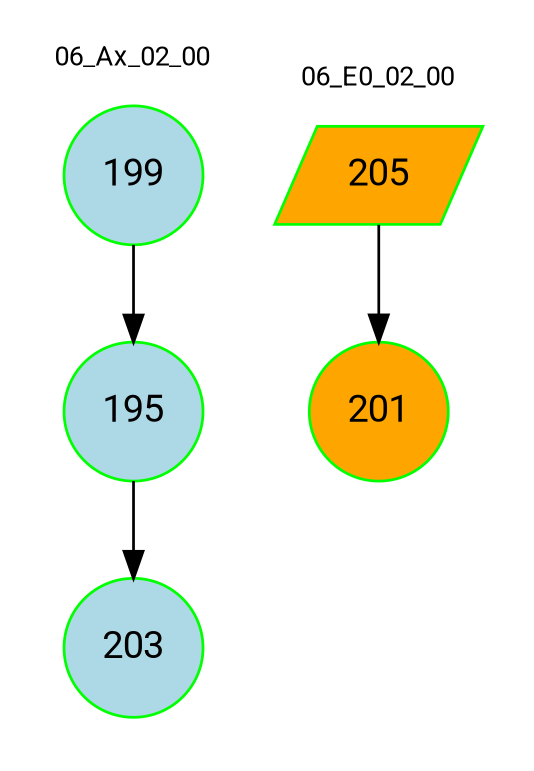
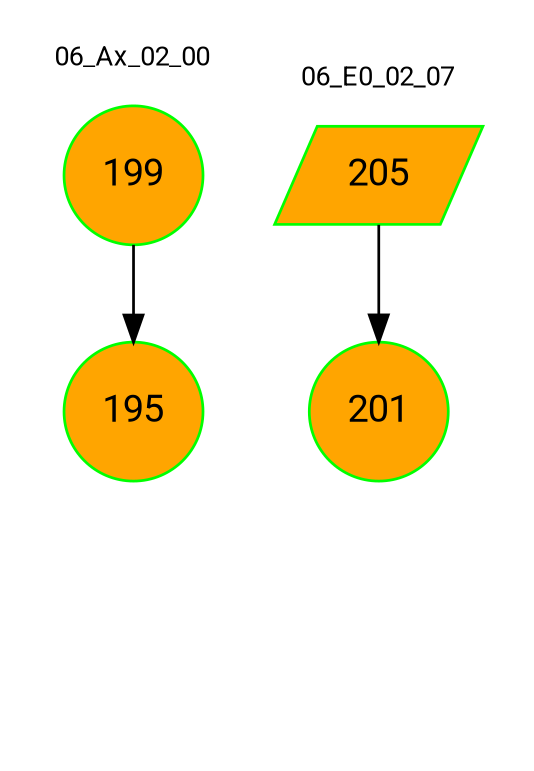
(379, 79) -> (379, 79)
(134, 175) -> (134, 175)
(134, 412) -> (134, 412)
(134, 648) -> none
